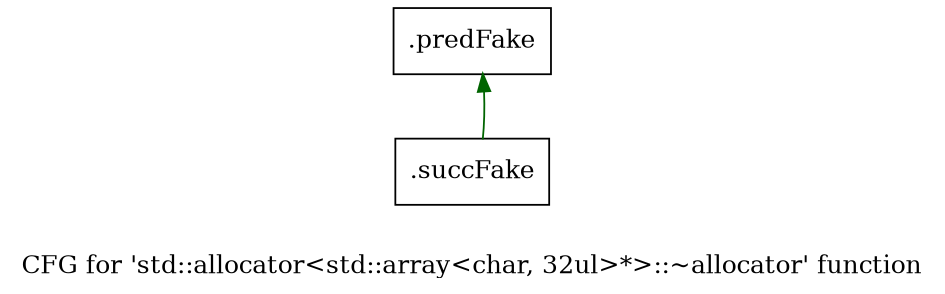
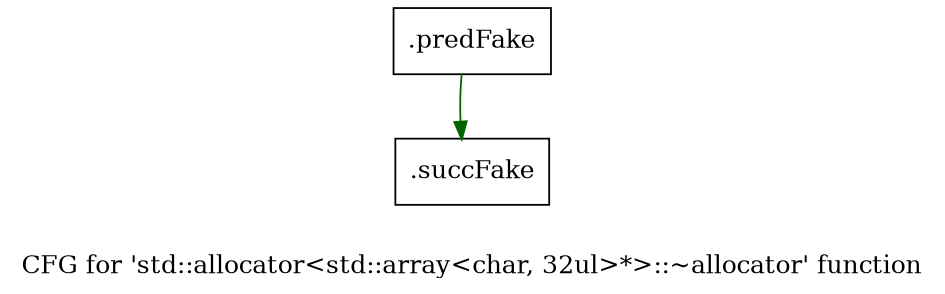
(484, 116) -> (460, 98)
